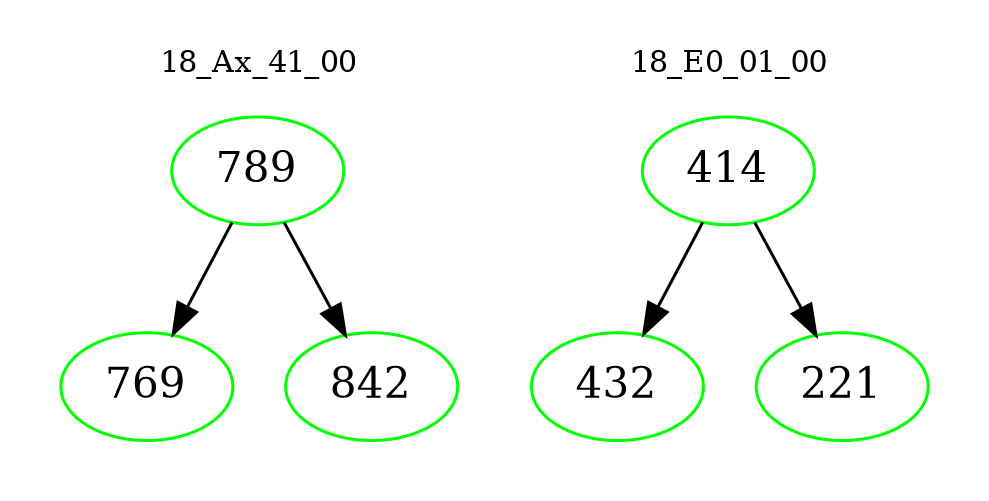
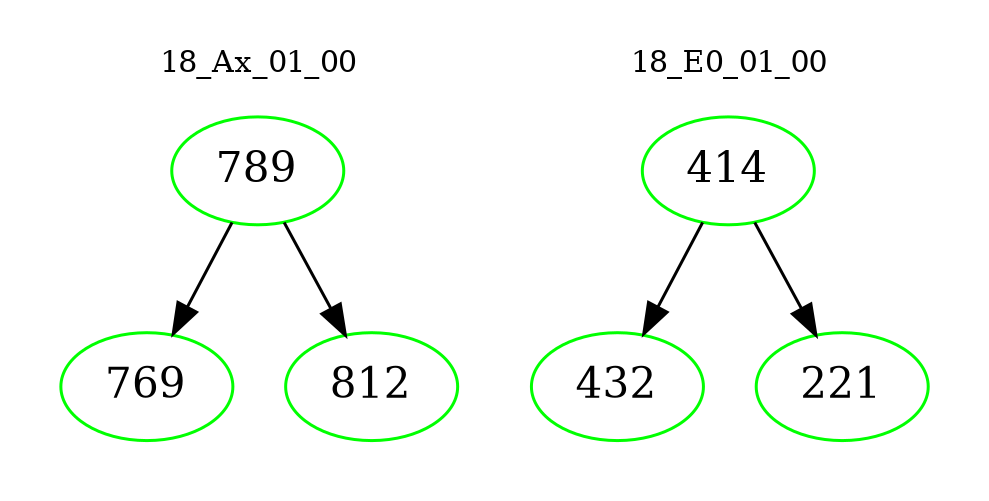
(259, 64) -> (259, 64)
(372, 387) -> (372, 387)
